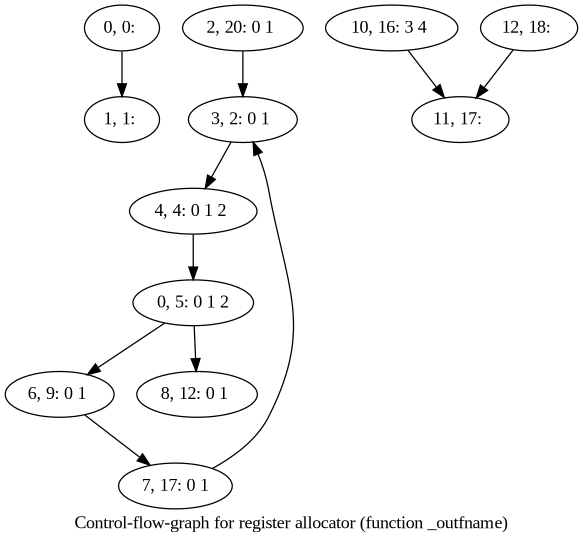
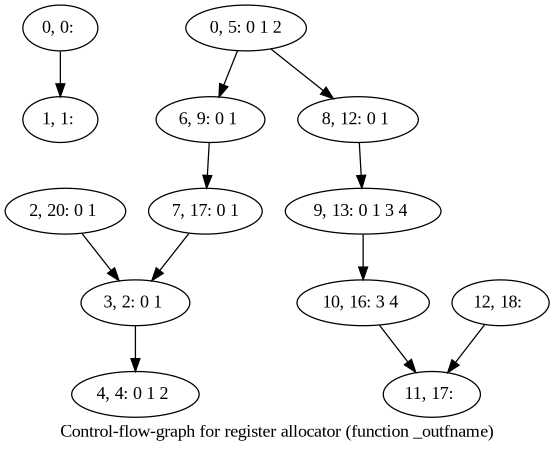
none -> (363, 211)
(193, 251) -> none
